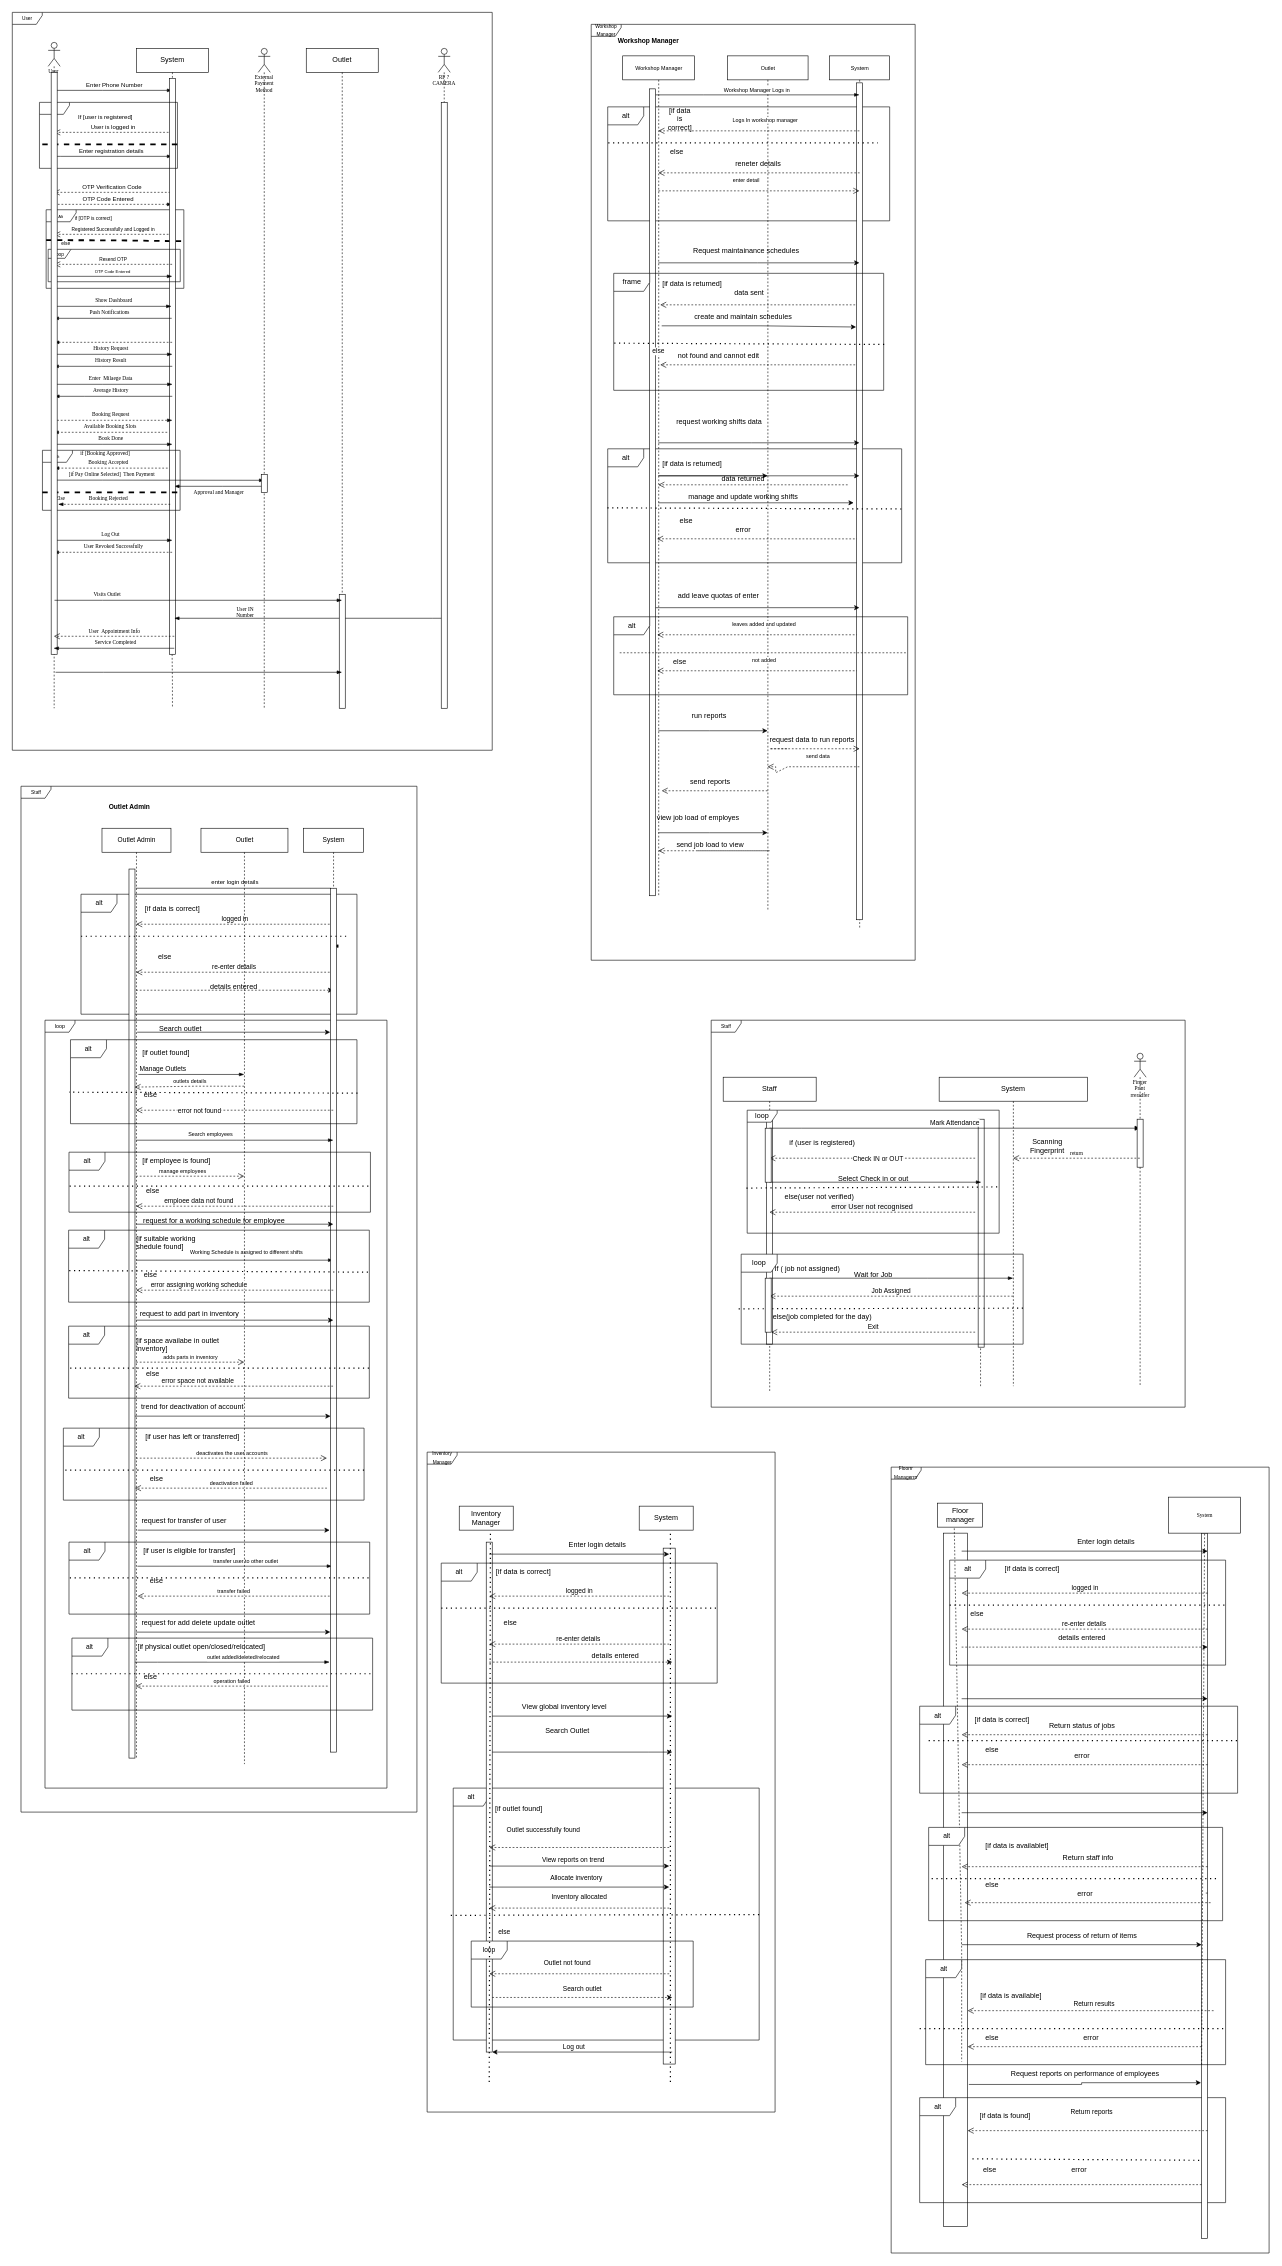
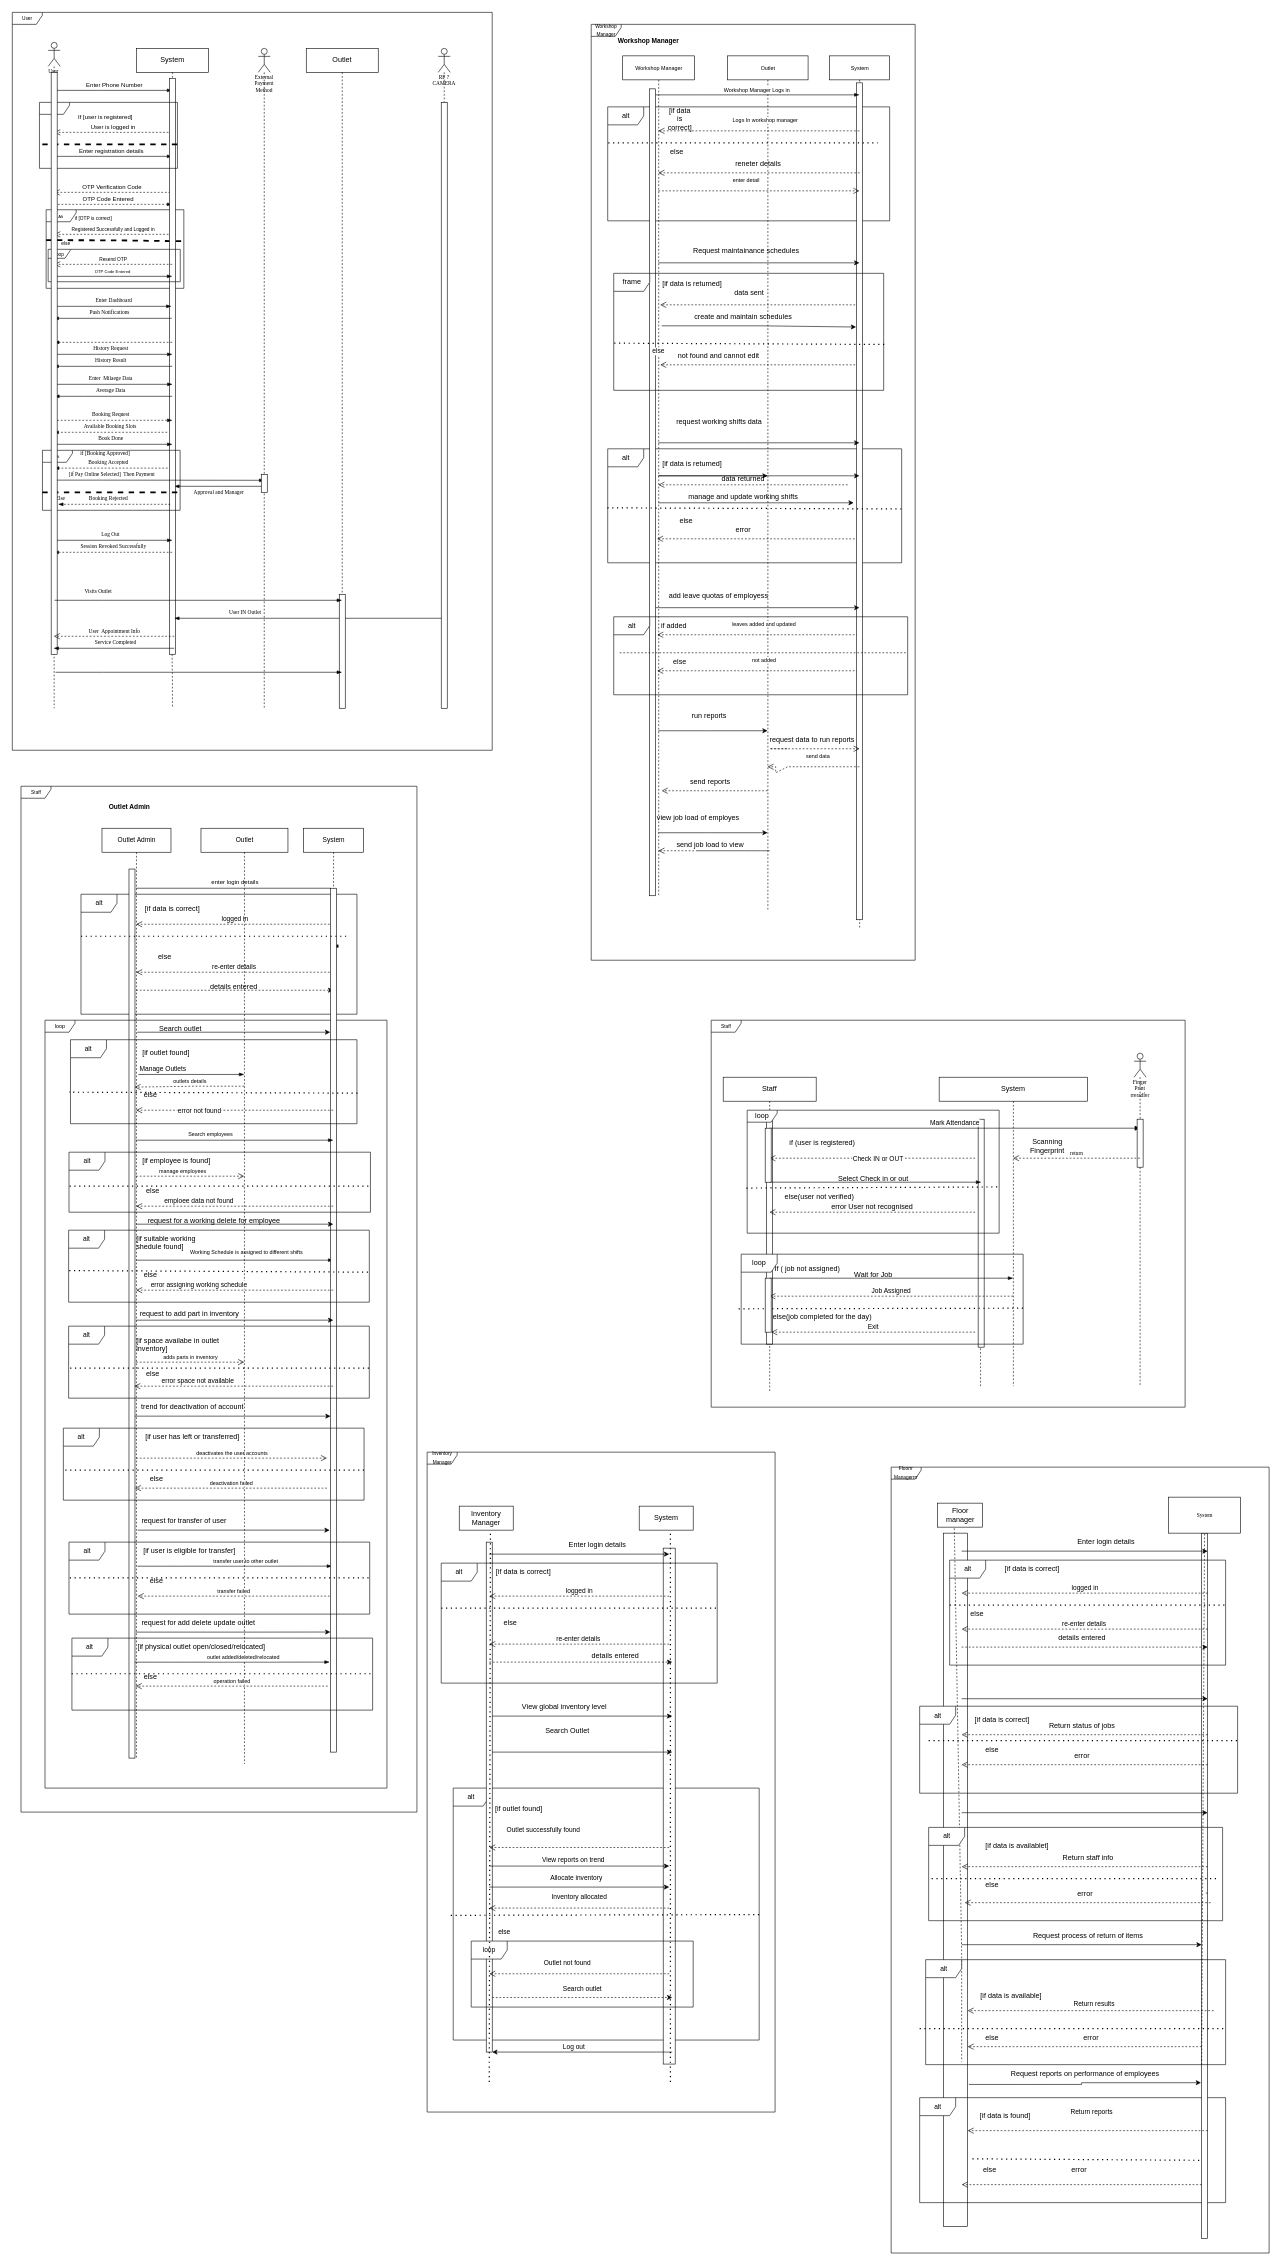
(114, 300) -> (114, 300)
(111, 390) -> (111, 390)
(114, 546) -> (114, 546)
(107, 594) -> (98, 591)
(719, 596) -> (719, 596)
(245, 612) -> (245, 612)
none -> (674, 626)
(214, 1221) -> (214, 1221)
(1082, 1936) -> (1088, 1936)
